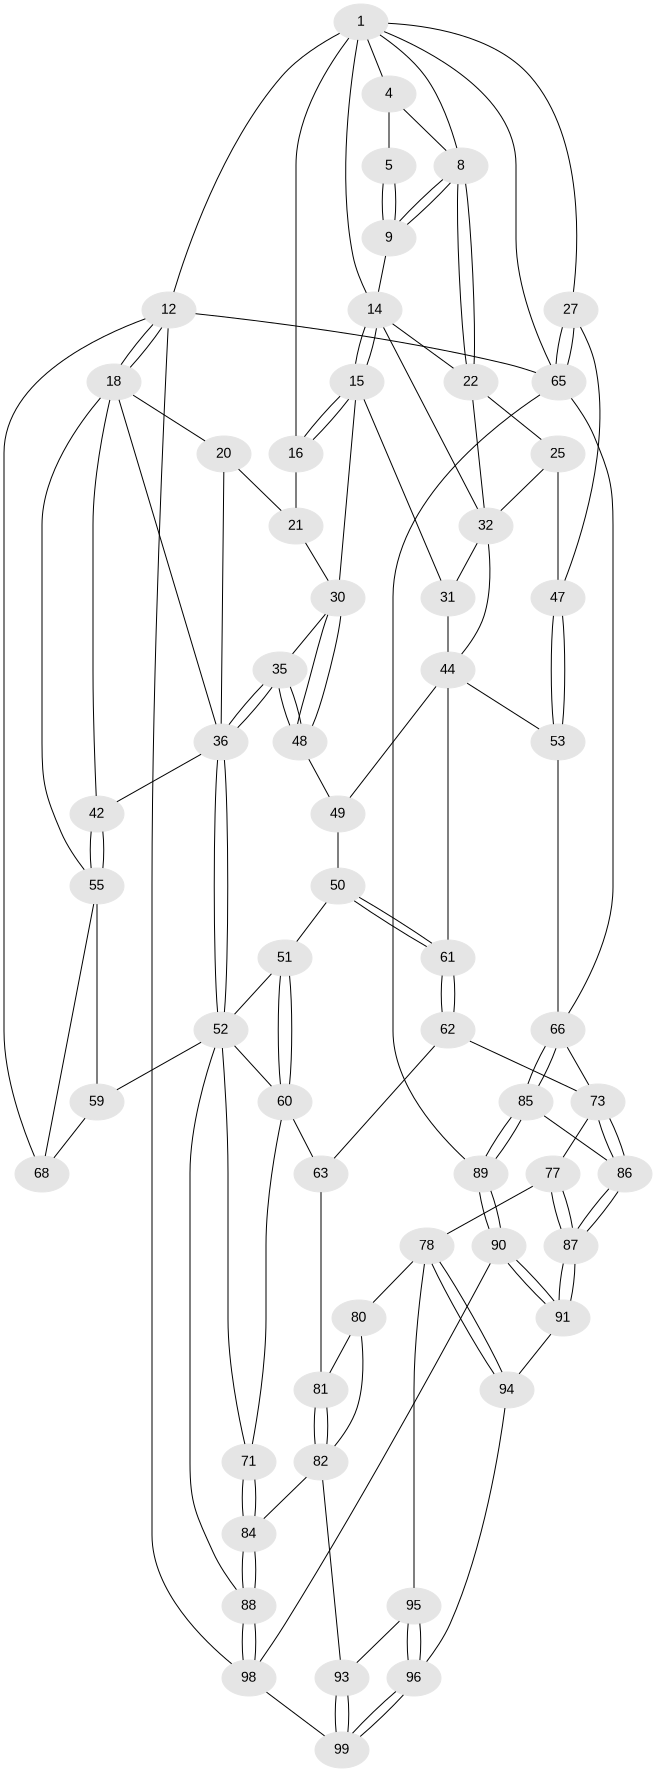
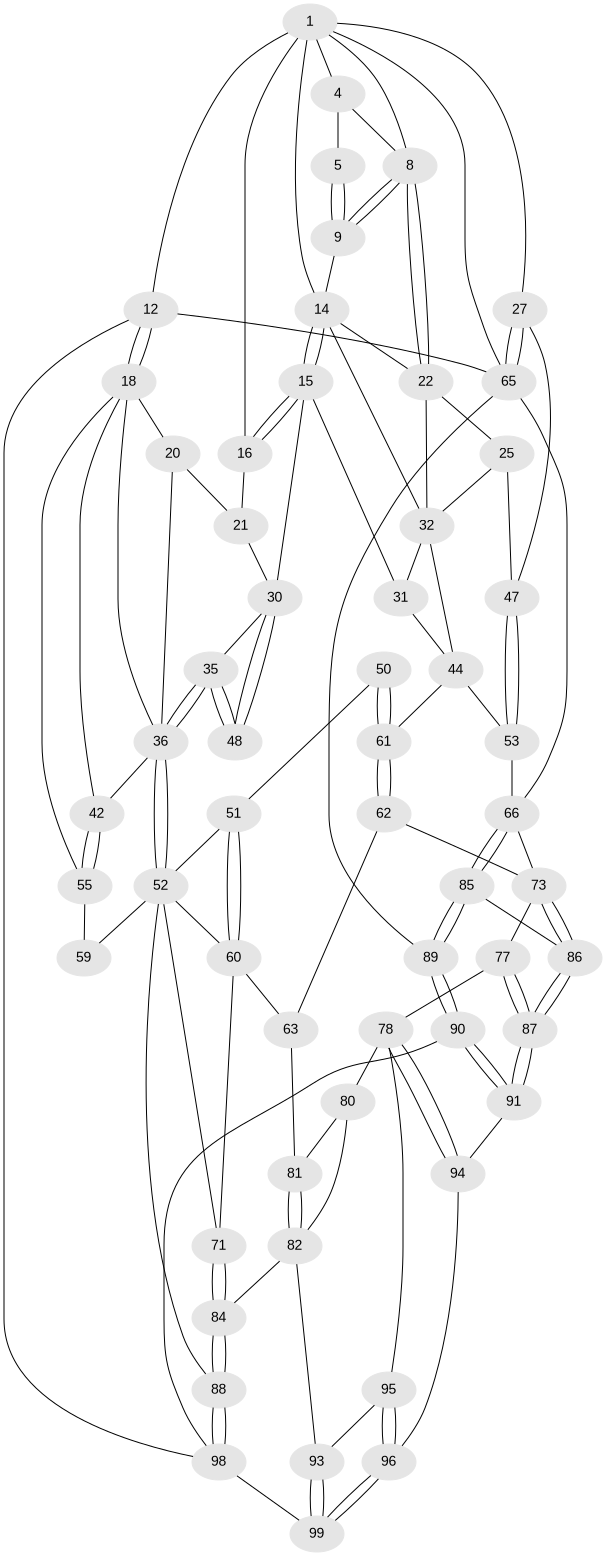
(338, 814) -> none
(42, 1174) -> none
